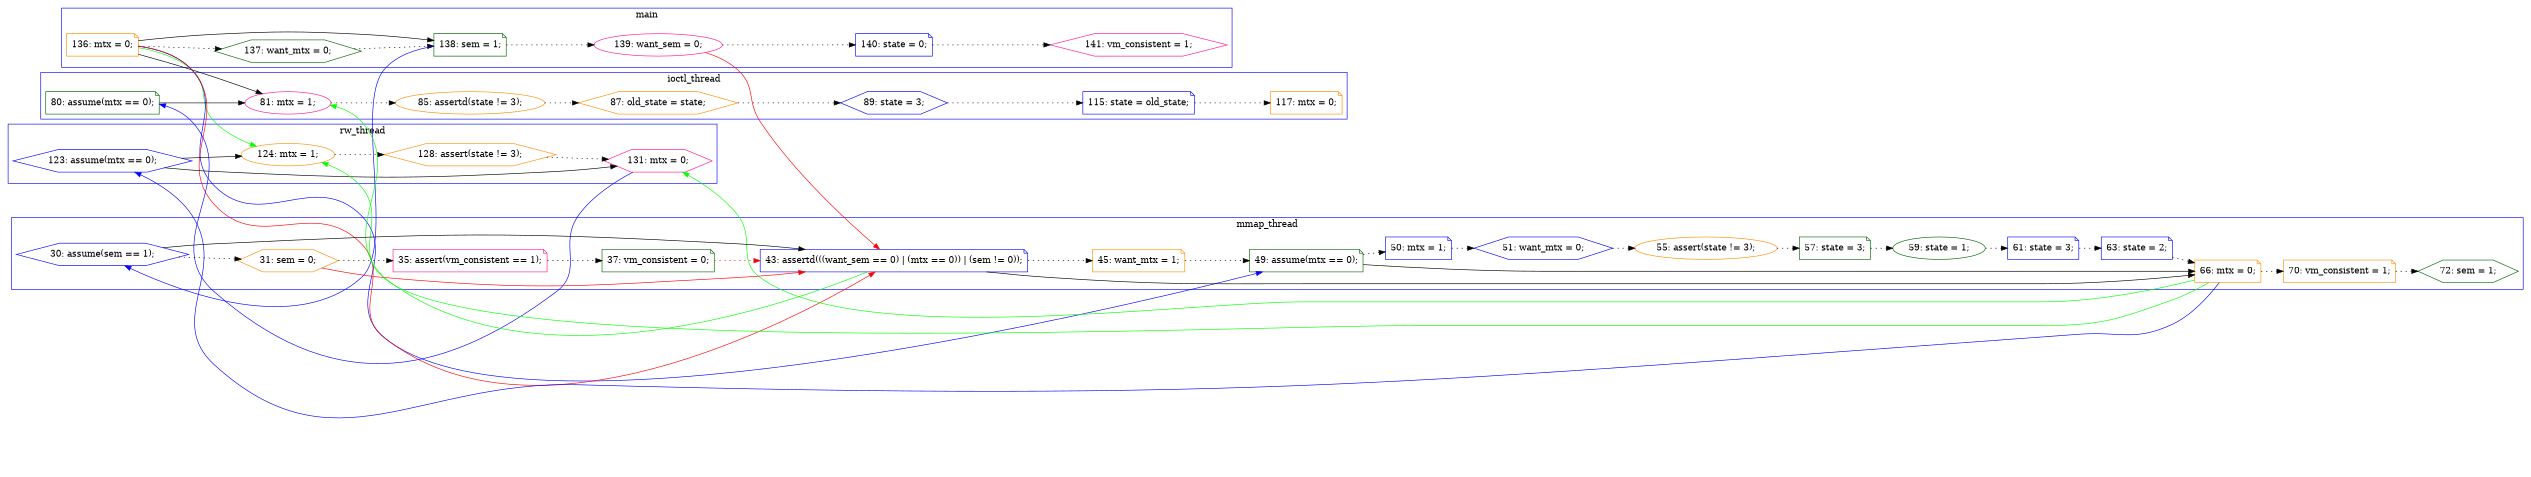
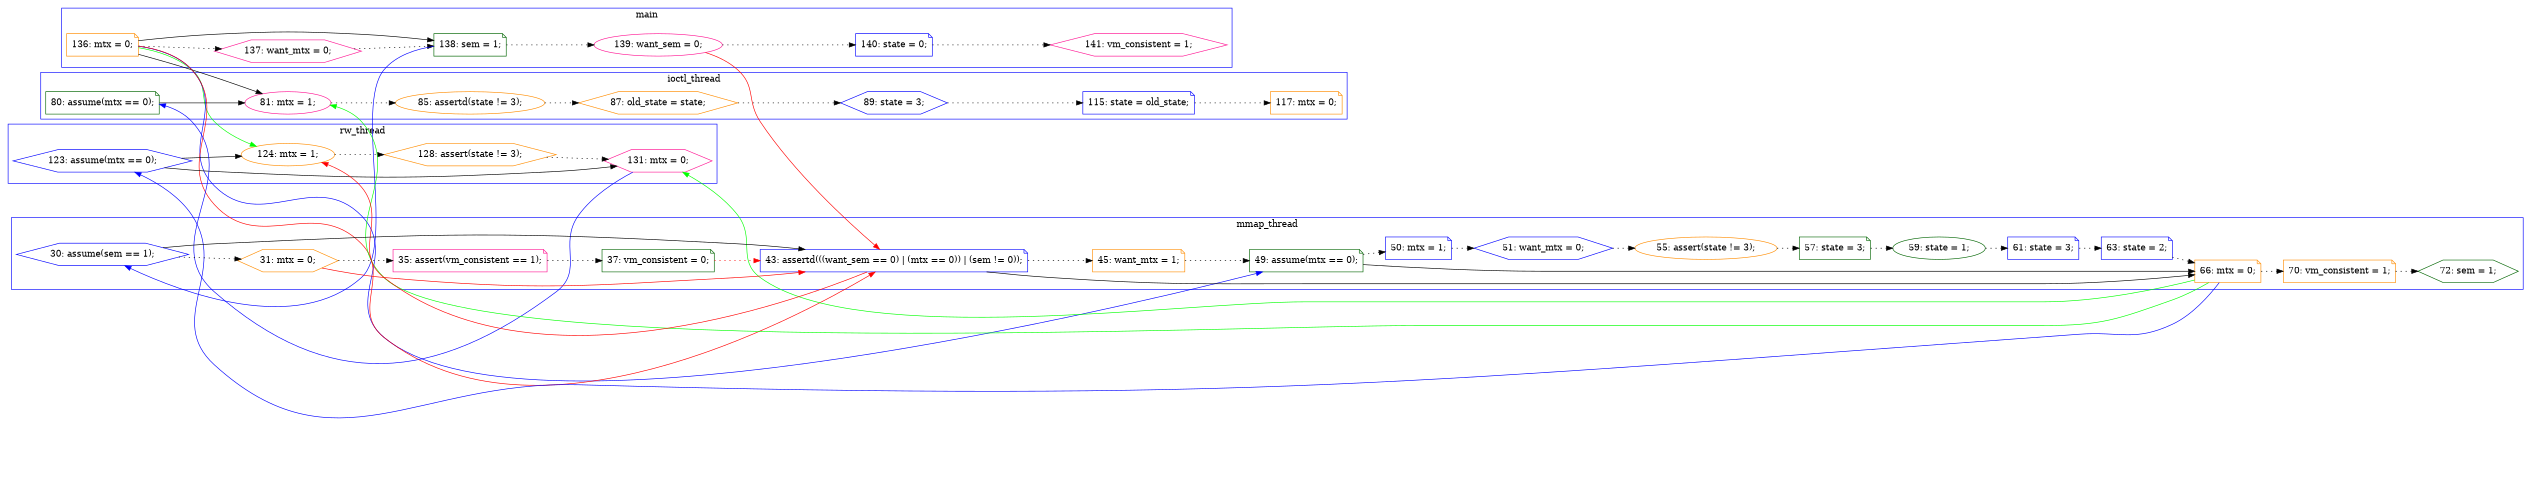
(288, 51) -> (288, 51)
(288, 261) -> (288, 261)
(555, 334) -> (555, 334)
